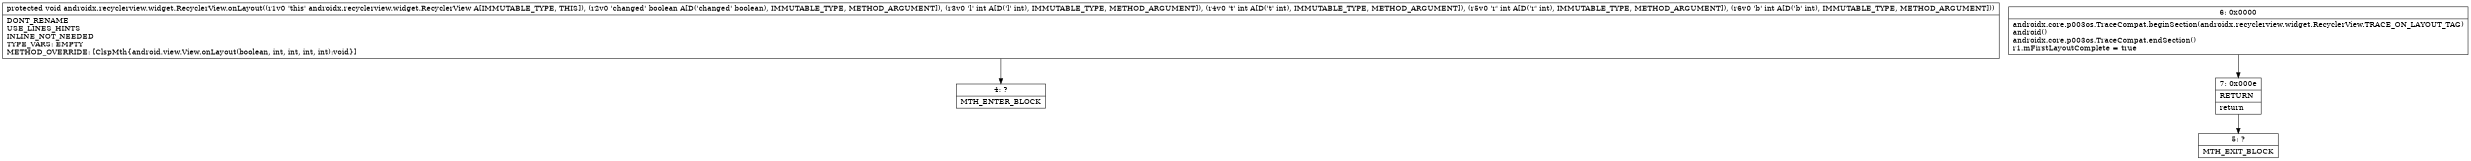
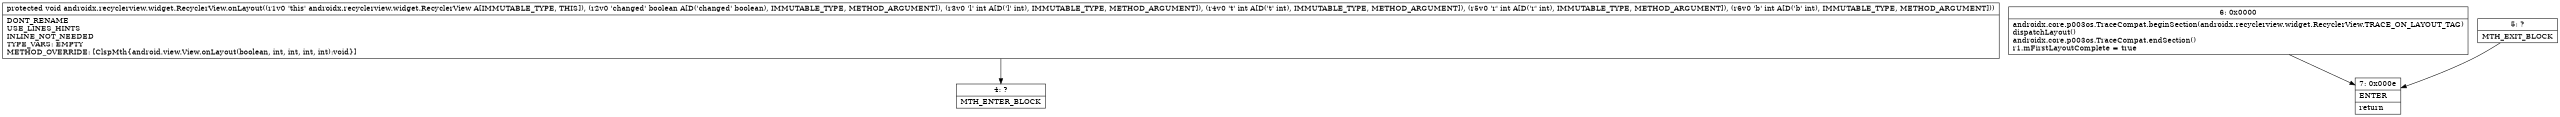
(2030, 33) -> (2045, 33)
(2237, 96) -> (2373, 96)
(2238, 121) -> (2454, 67)
